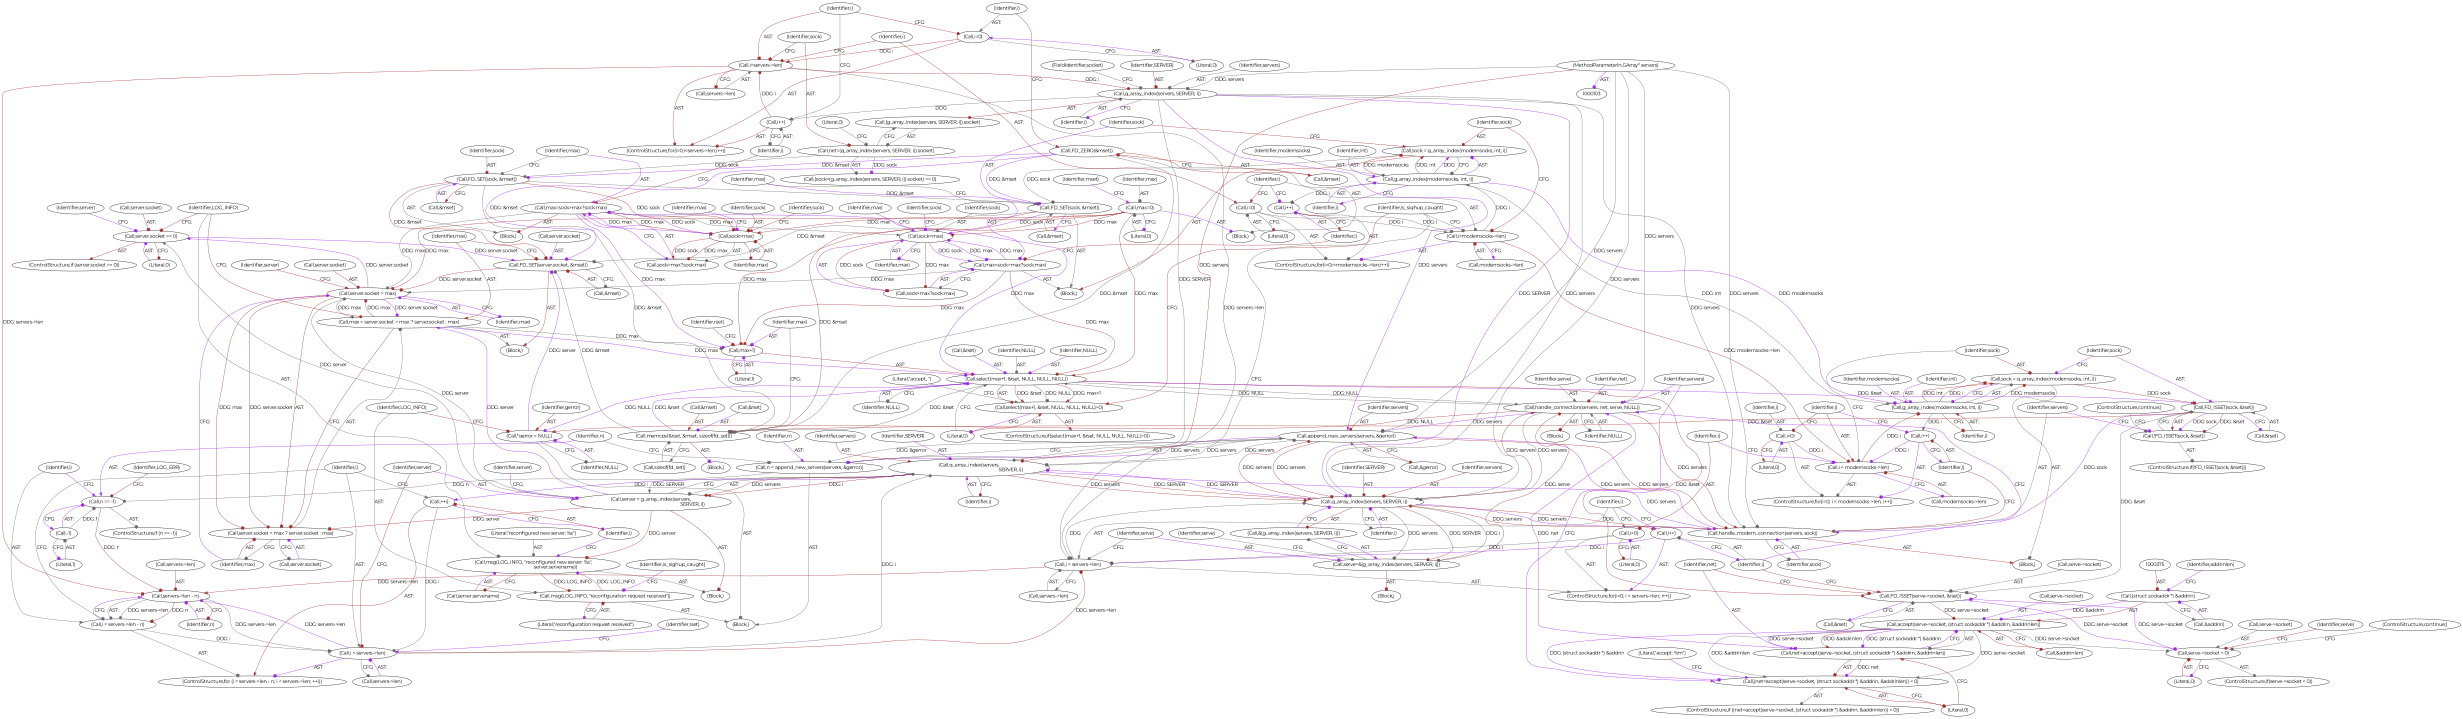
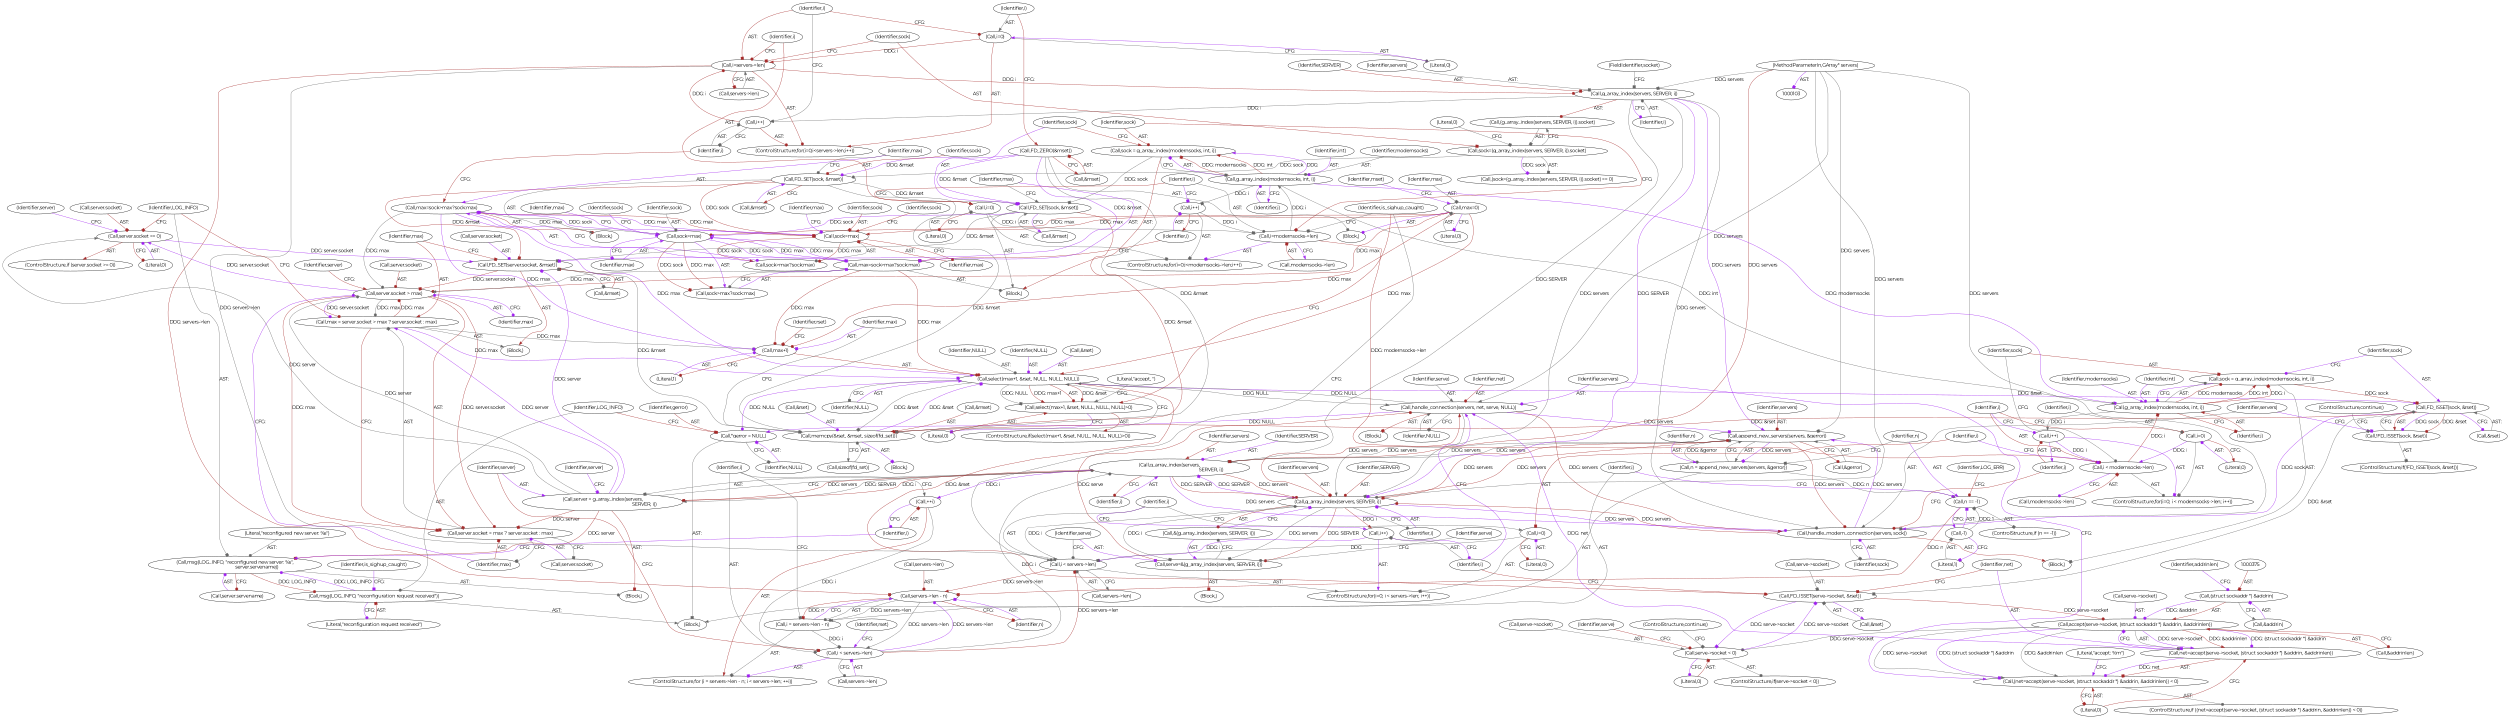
(876, 151) -> (1527, 151)
(546, 352) -> (553, 395)
(1085, 428) -> (1179, 423)
